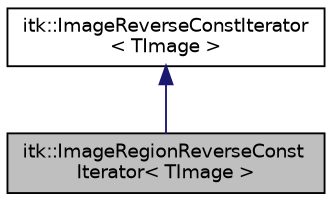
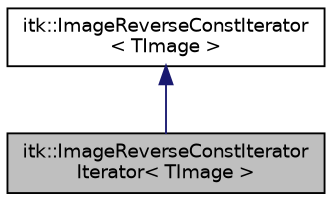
(166, 163) -> (166, 163)
